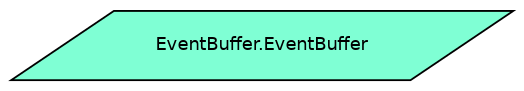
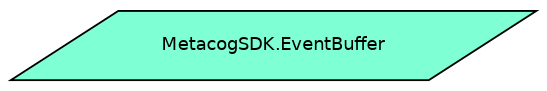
(262, 46) -> (274, 46)
